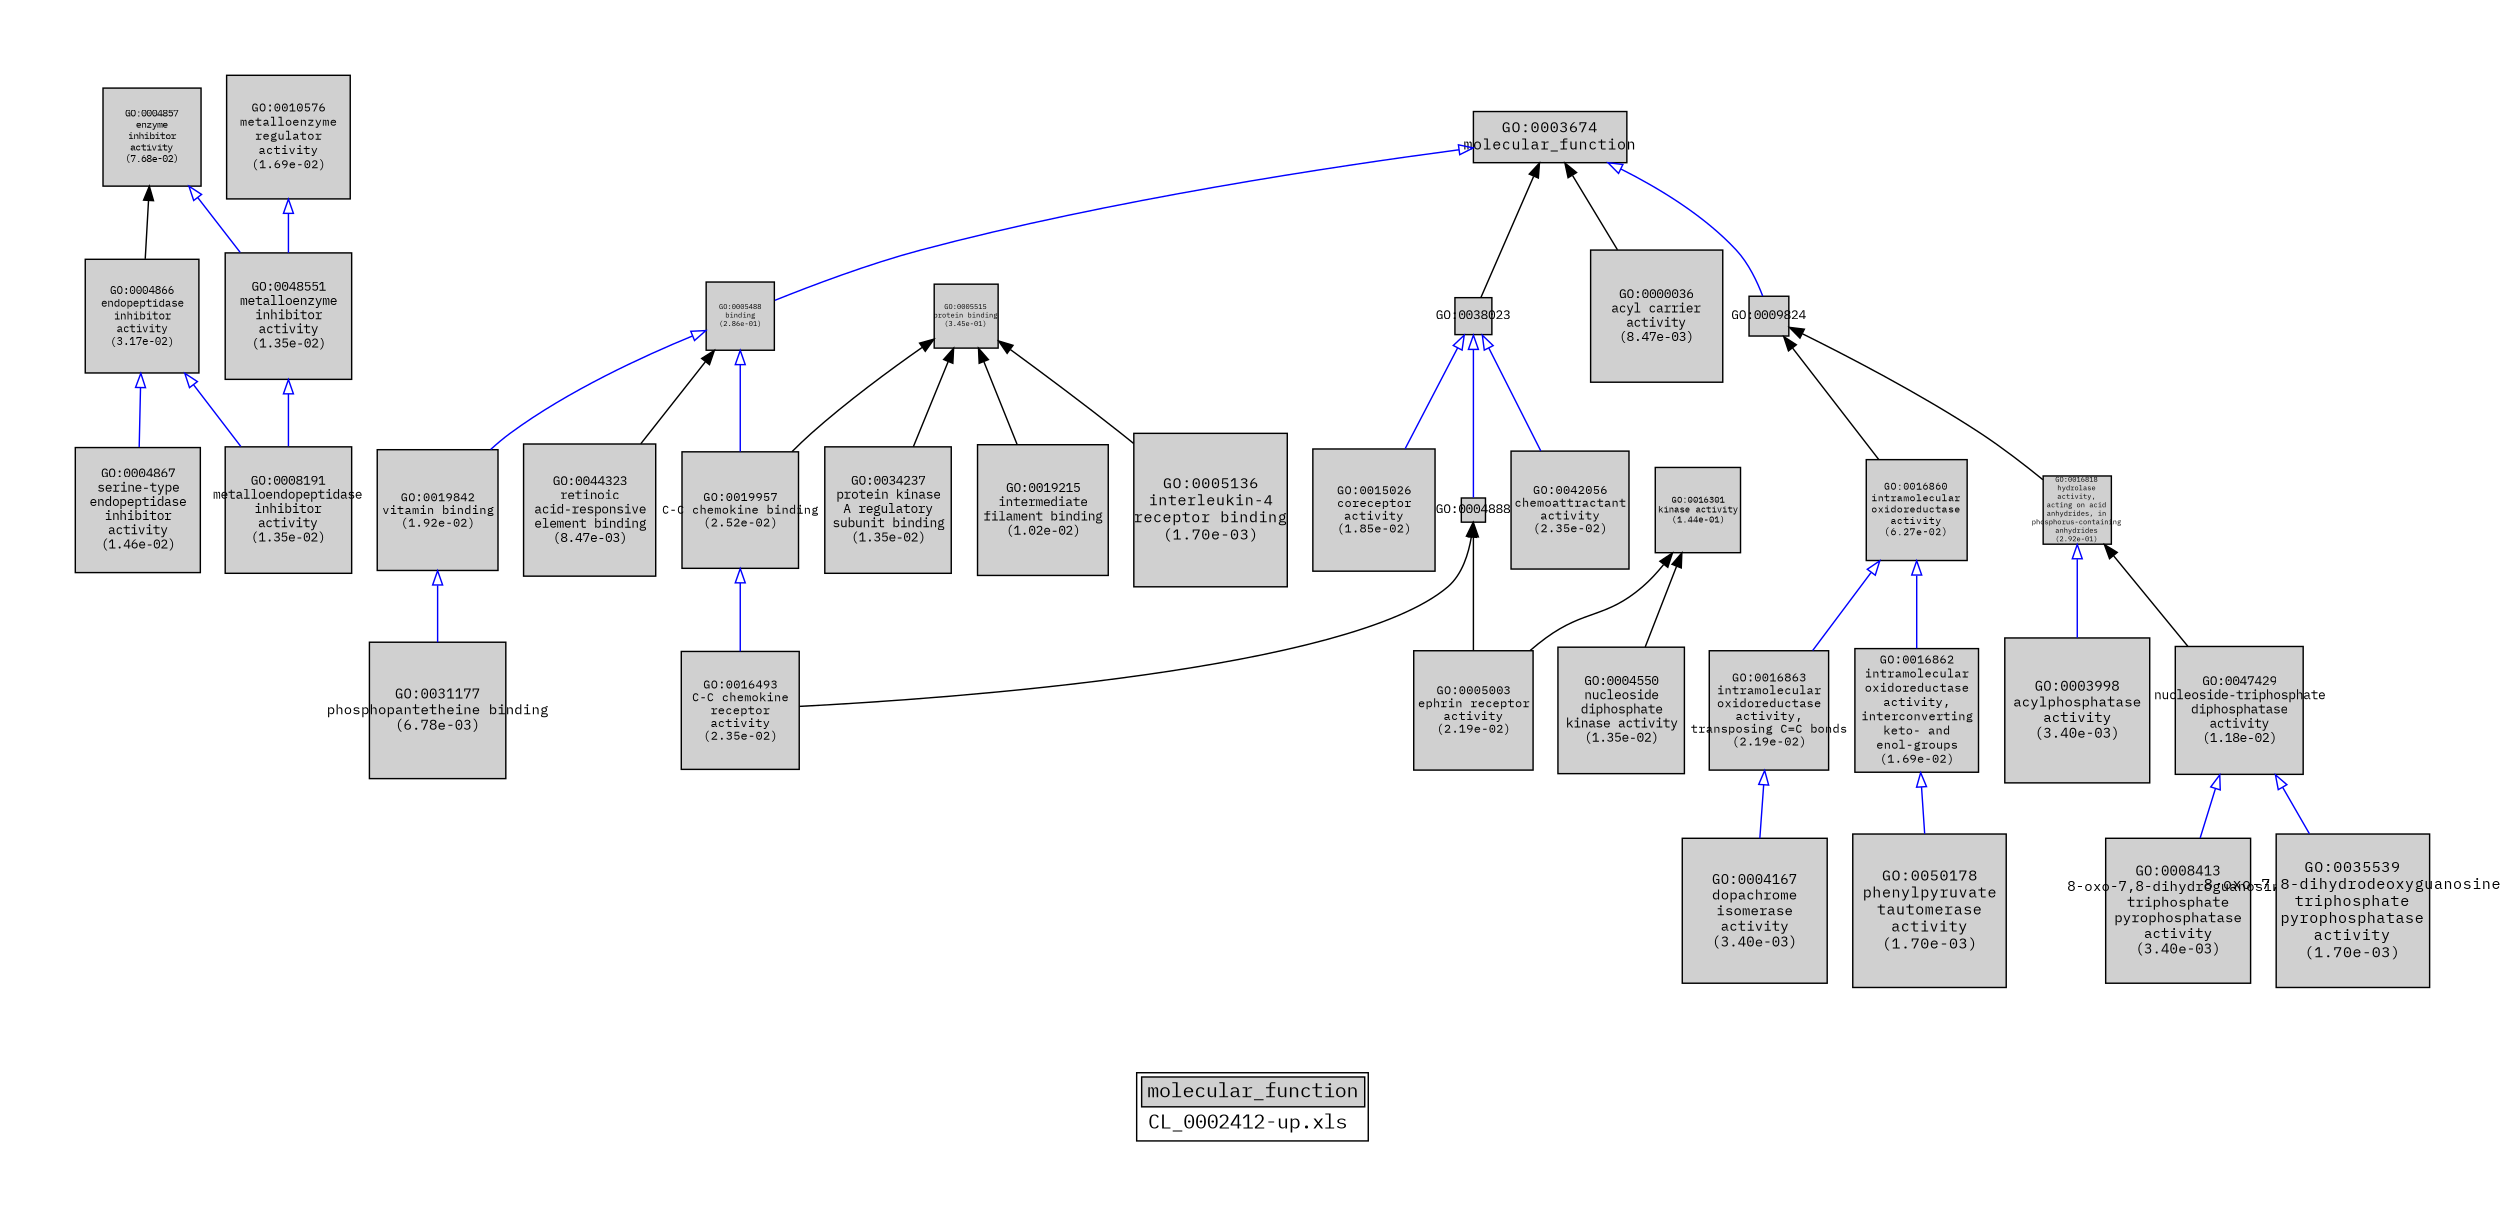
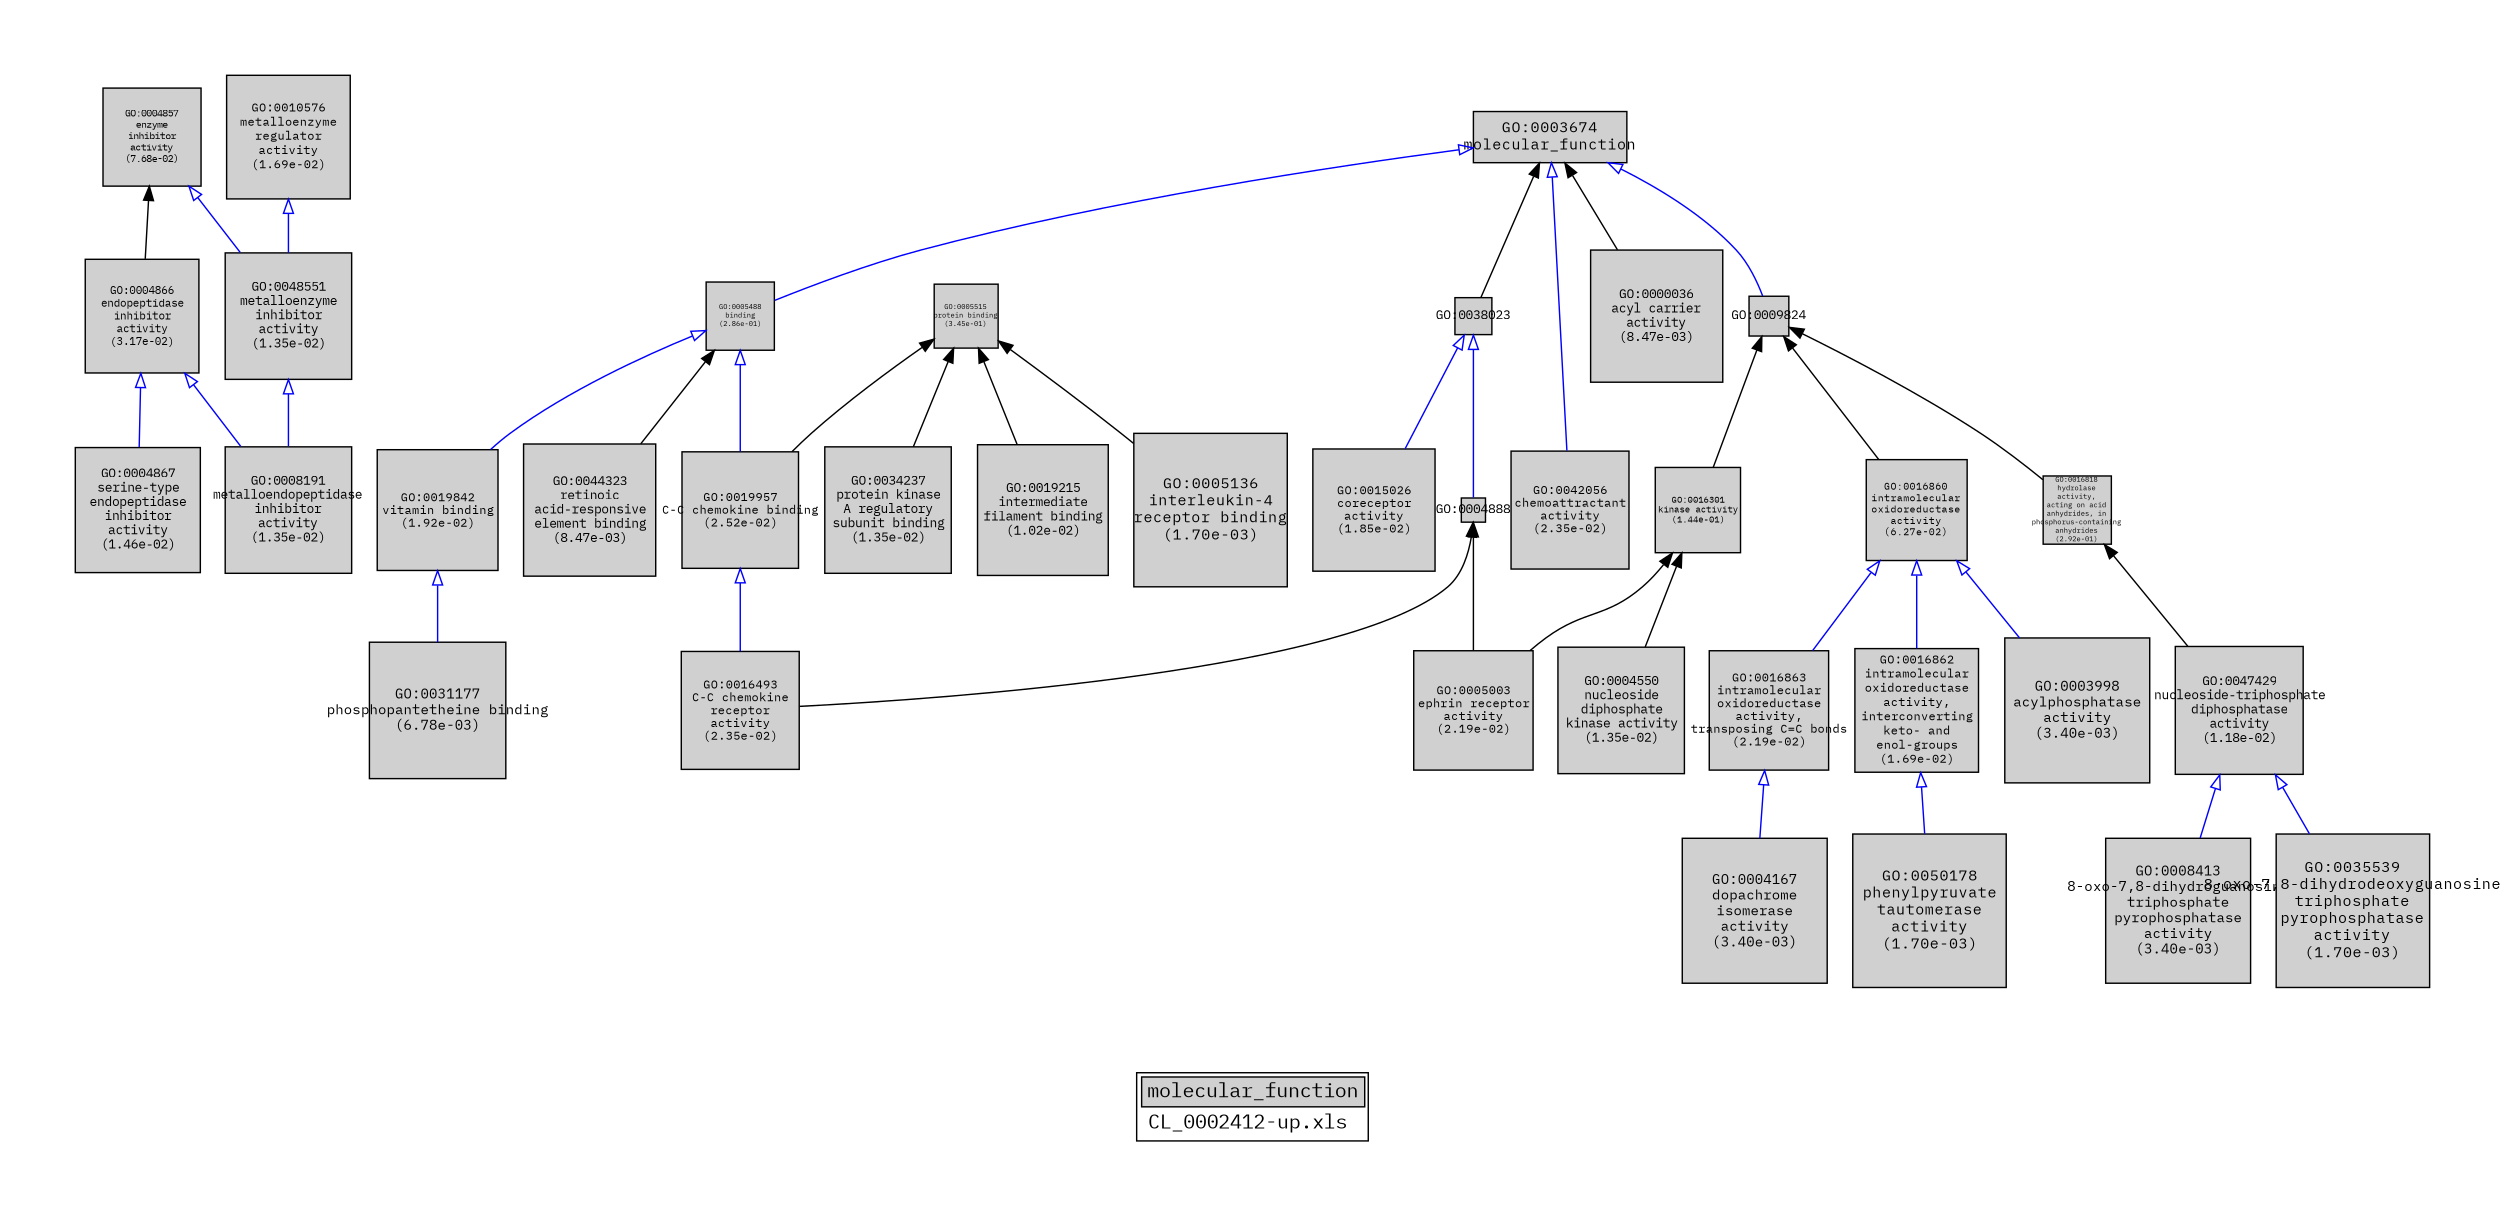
(1515, 399) -> (1560, 314)
none -> (1735, 409)
(2077, 598) -> (1993, 605)
